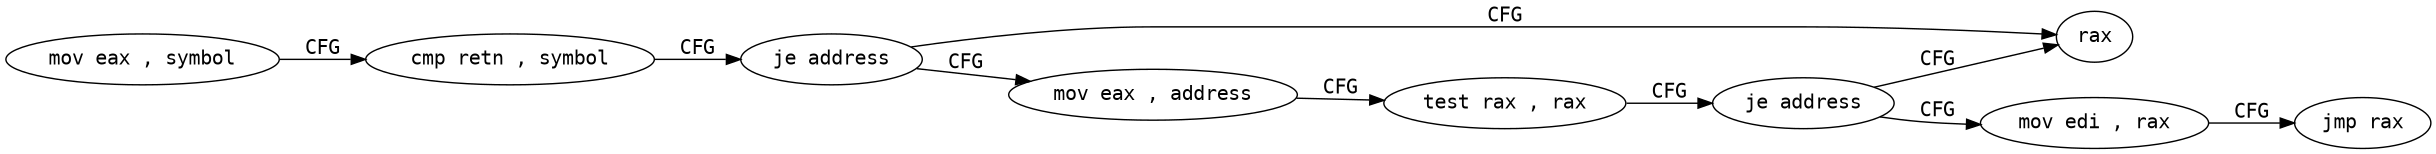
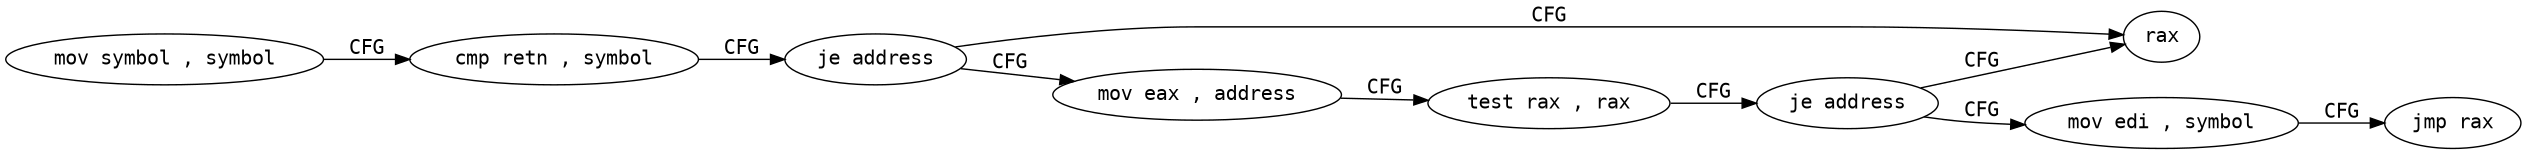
(143, 59) -> (165, 59)
(2095, 123) -> (2162, 123)
